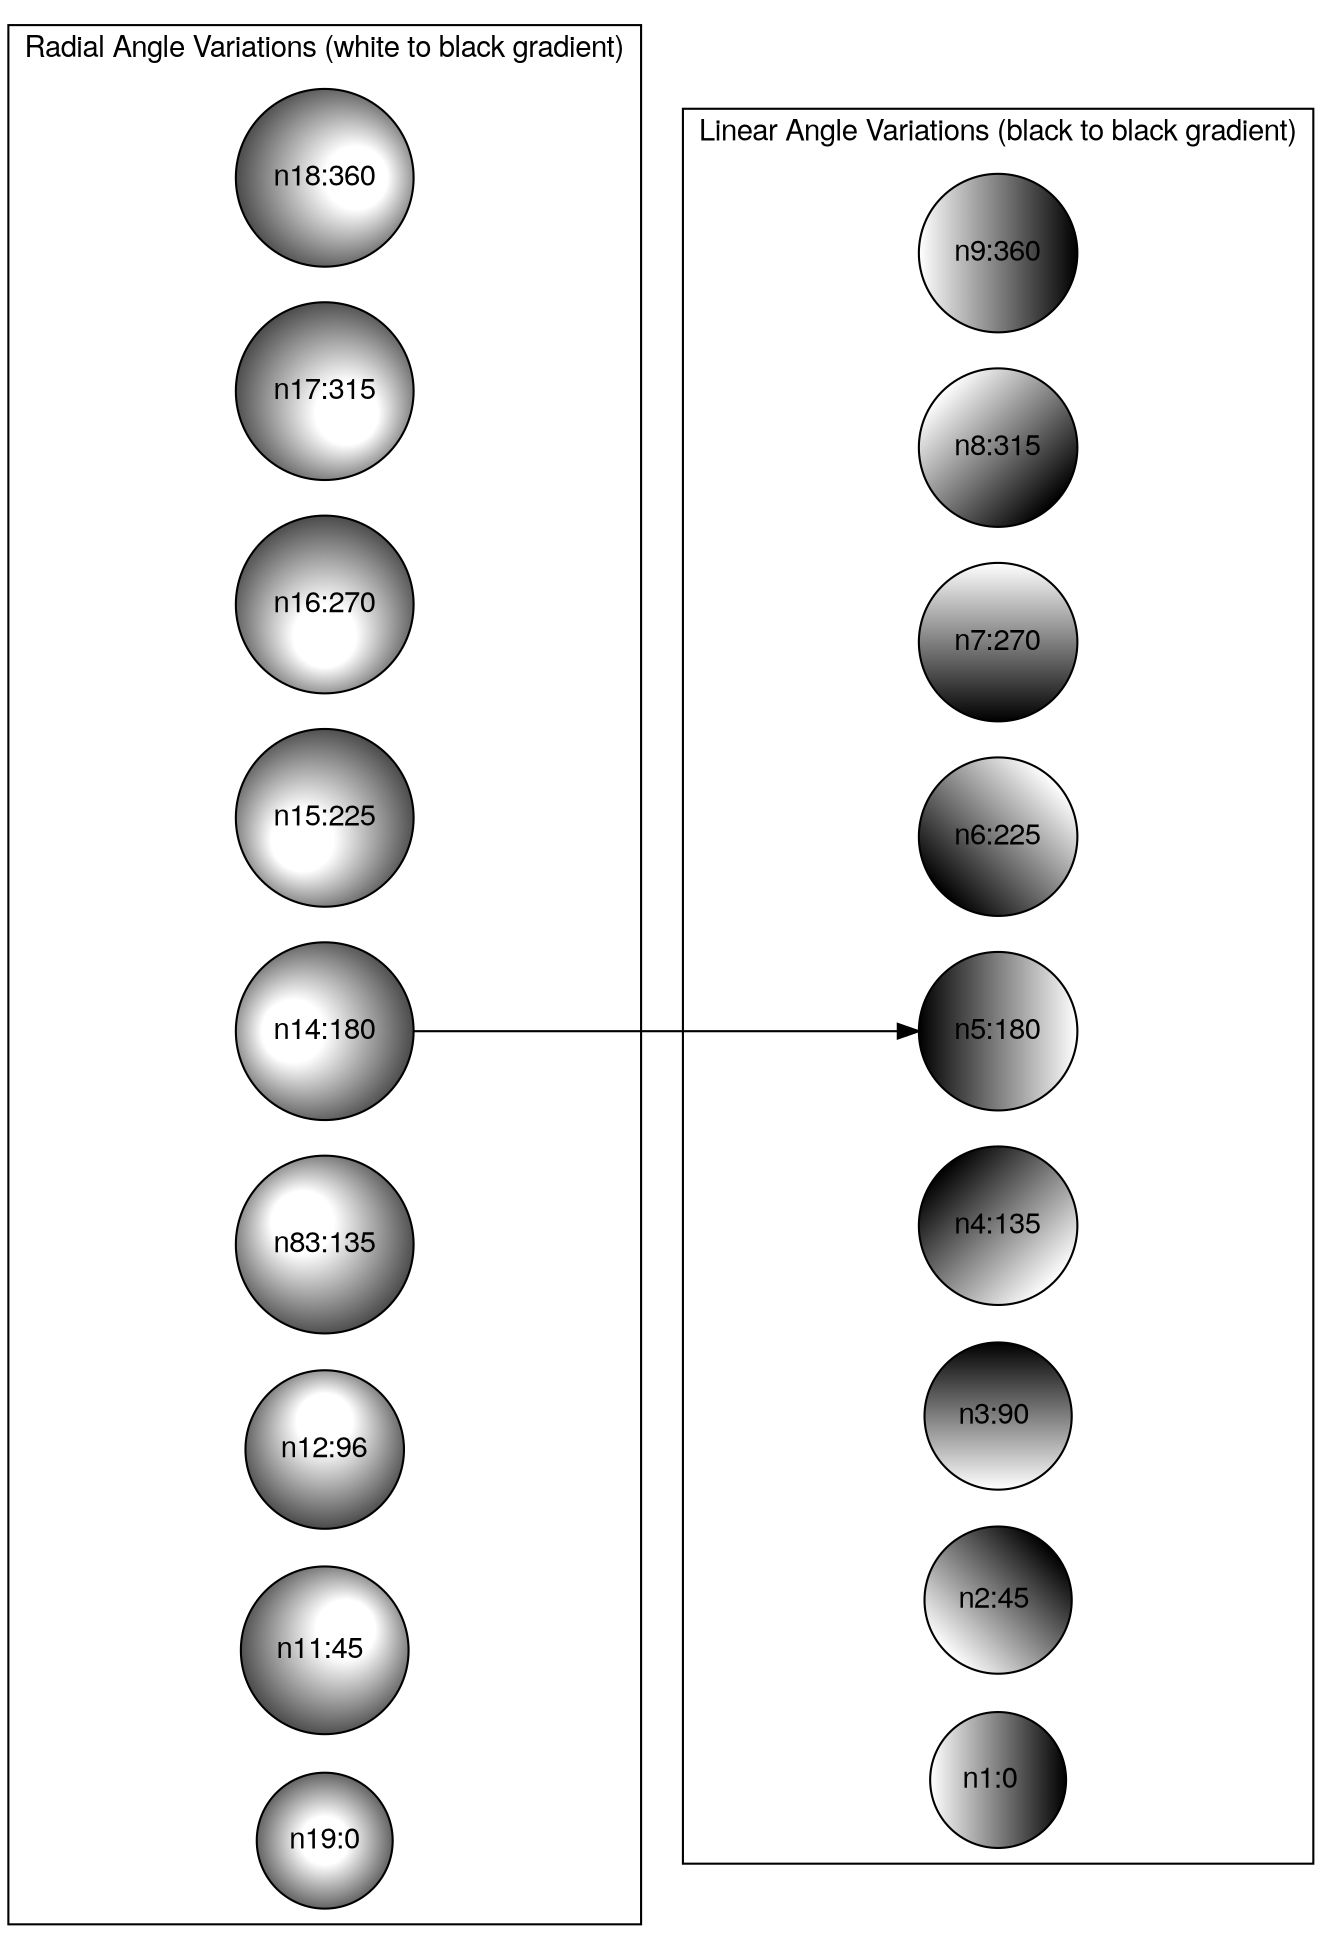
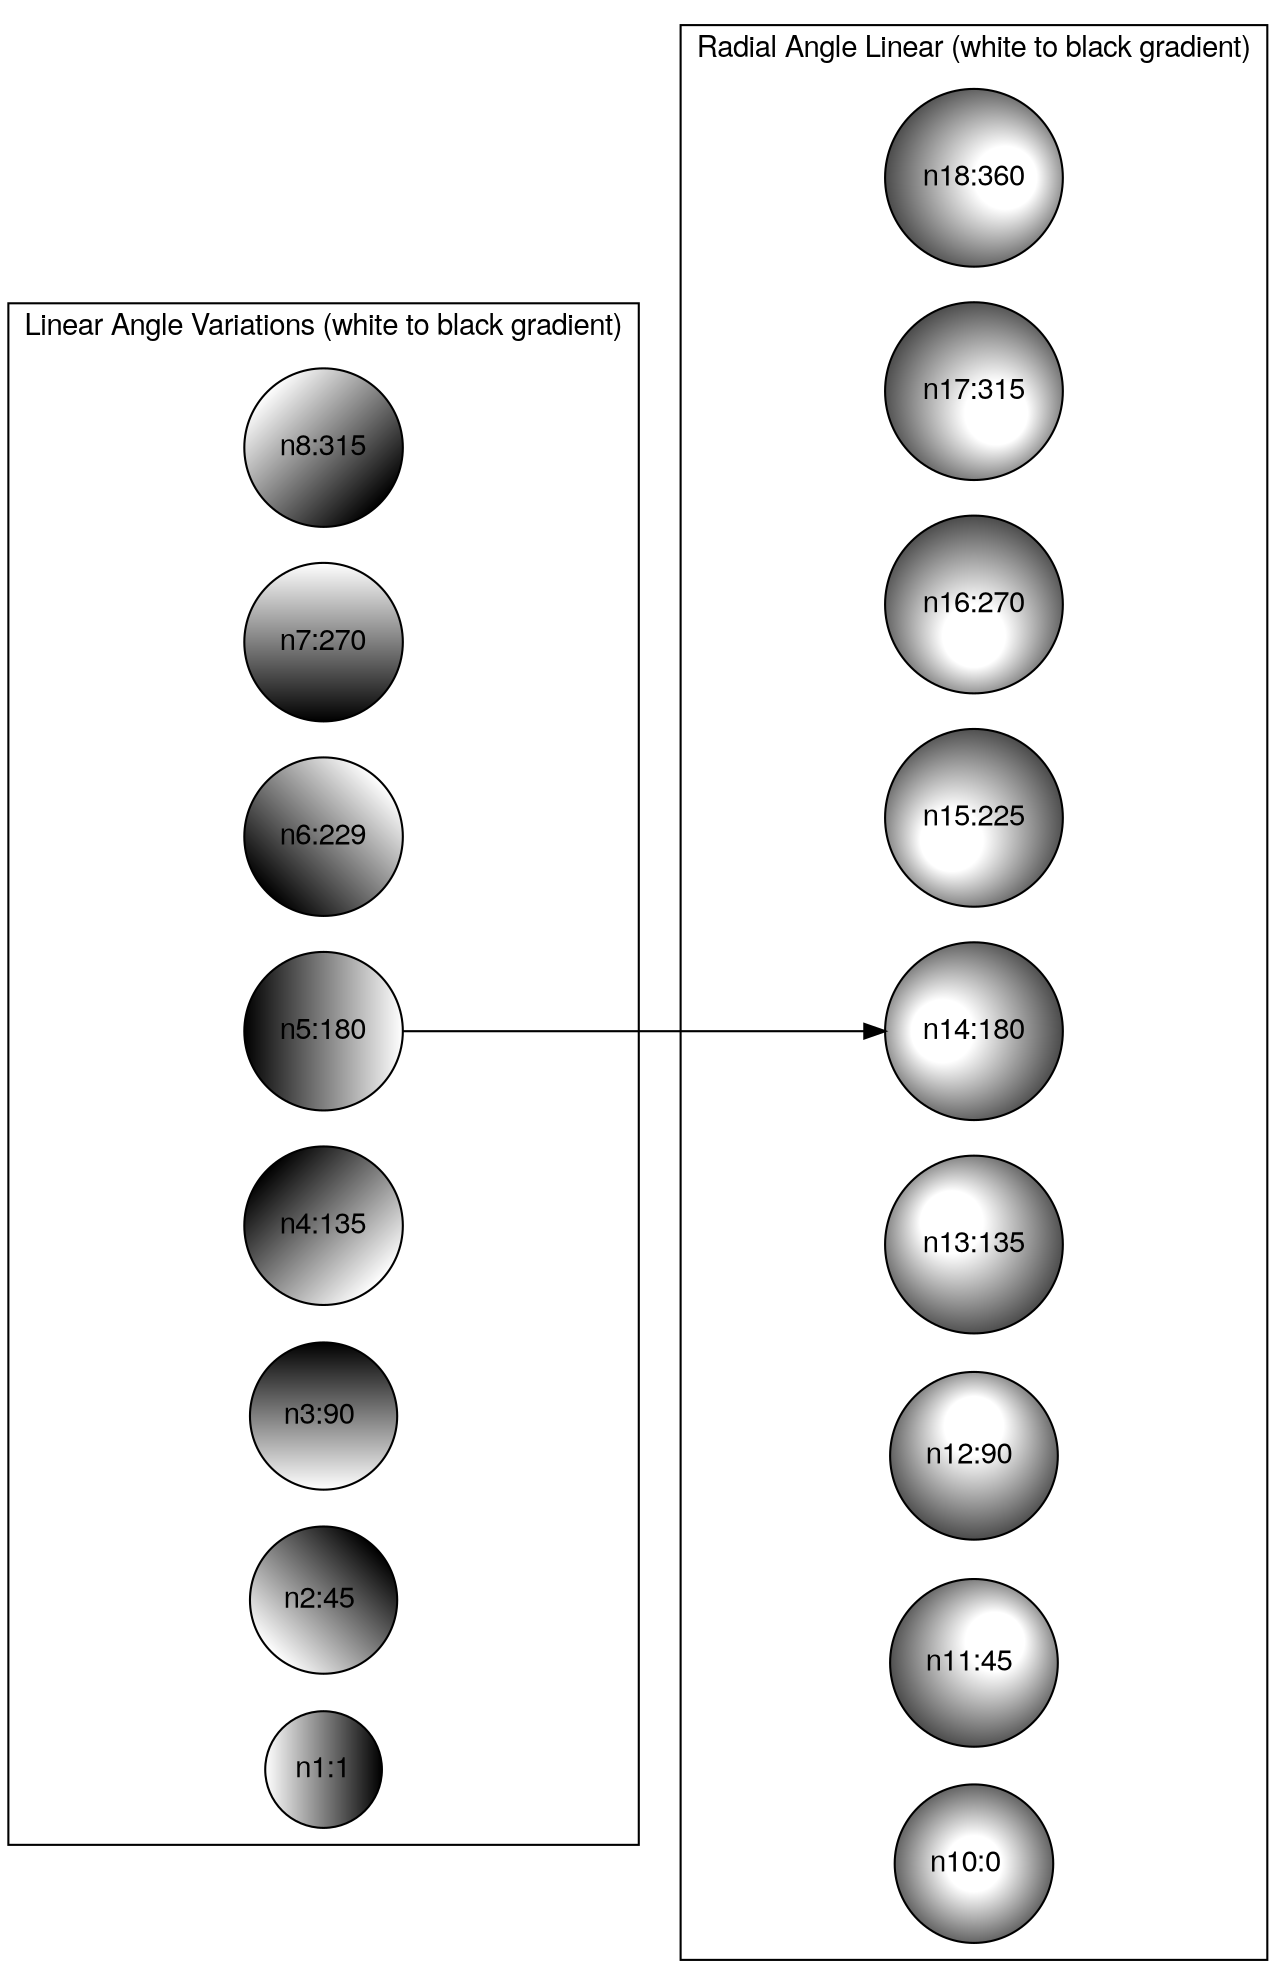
(325, 49) -> (974, 49)
(998, 133) -> (324, 327)
(998, 253) -> none
(998, 837) -> (324, 837)
(655, 1031) -> (622, 1031)
(325, 1245) -> (974, 1245)
(325, 1450) -> (974, 1456)
(998, 1780) -> (324, 1770)
(325, 1841) -> (974, 1864)
